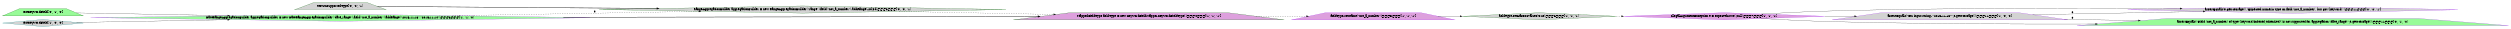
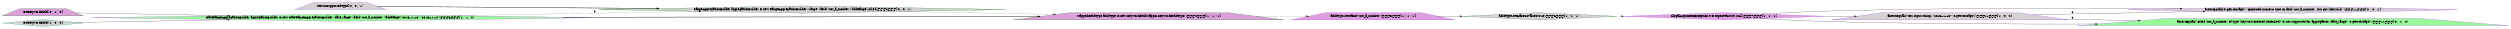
(340, 6) -> (340, 6)
(43, 12) -> (43, 12)
